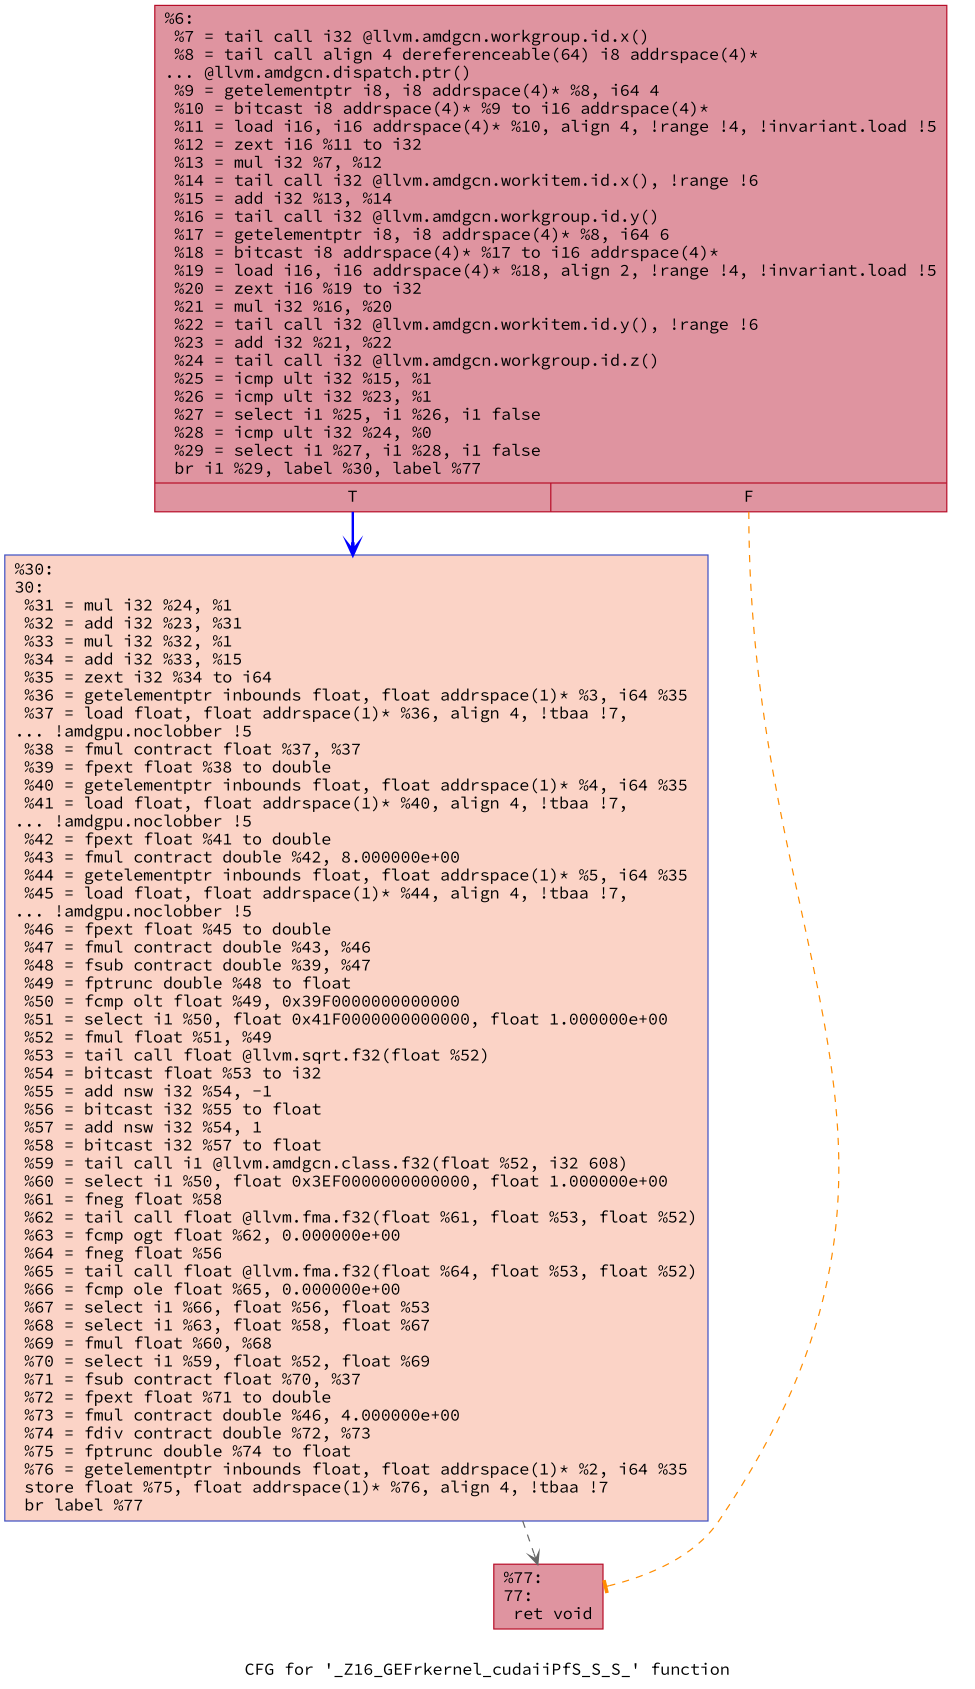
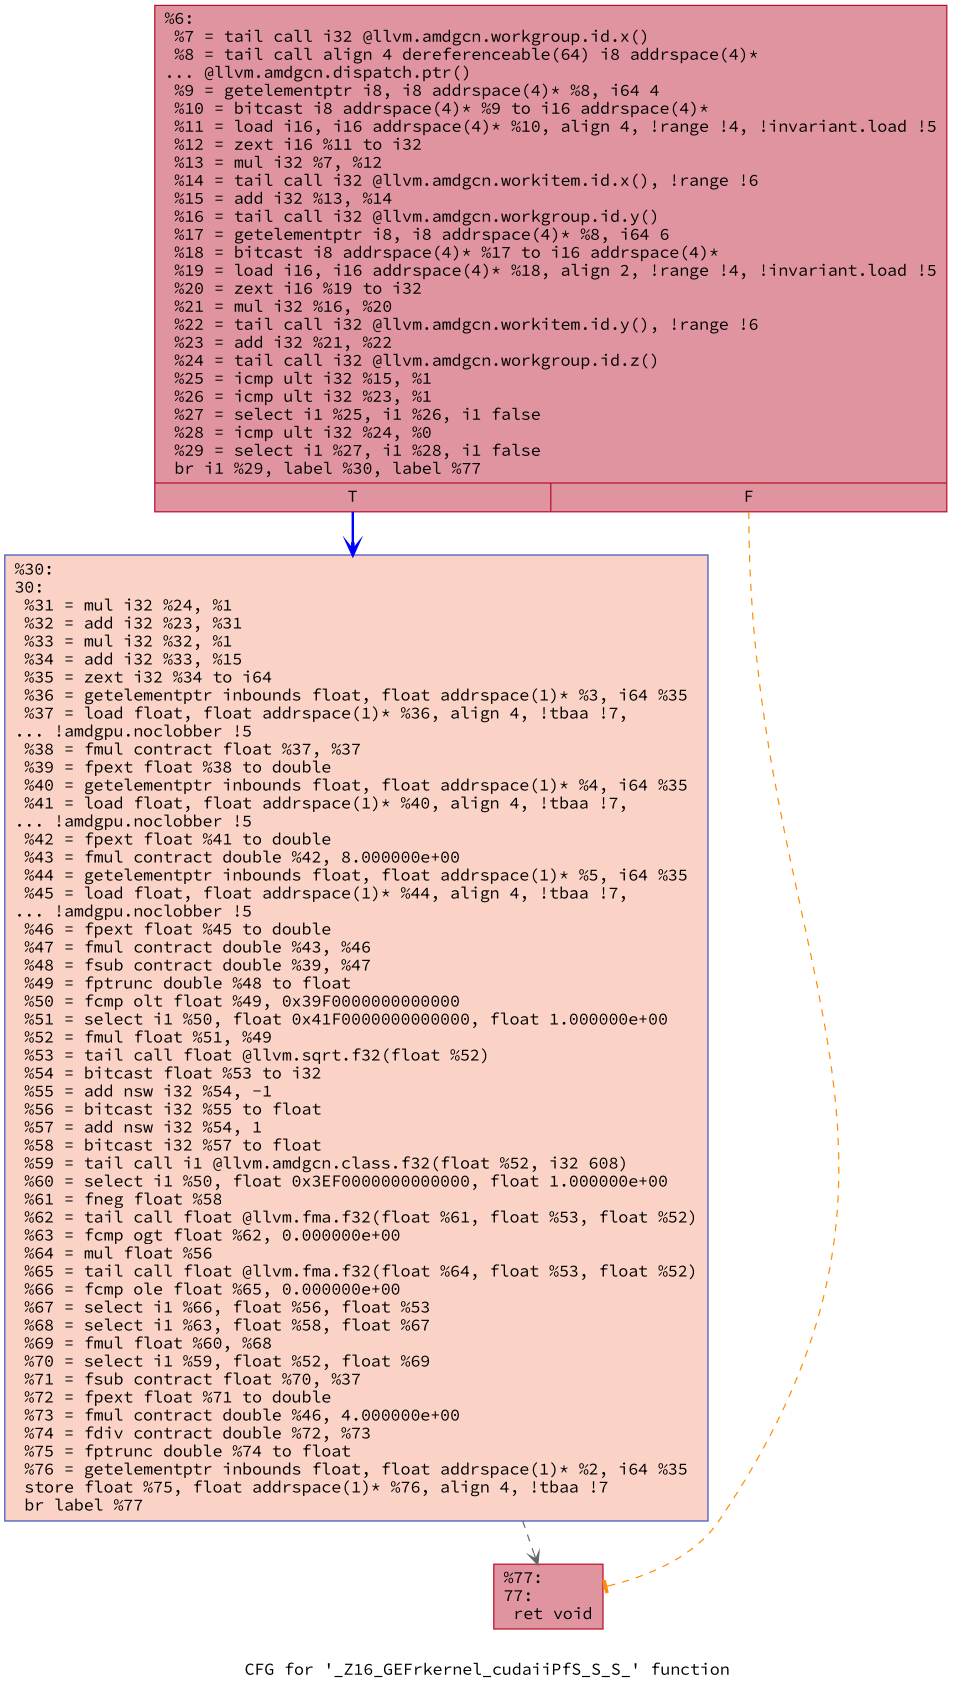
(119, 1253) -> (114, 1253)
